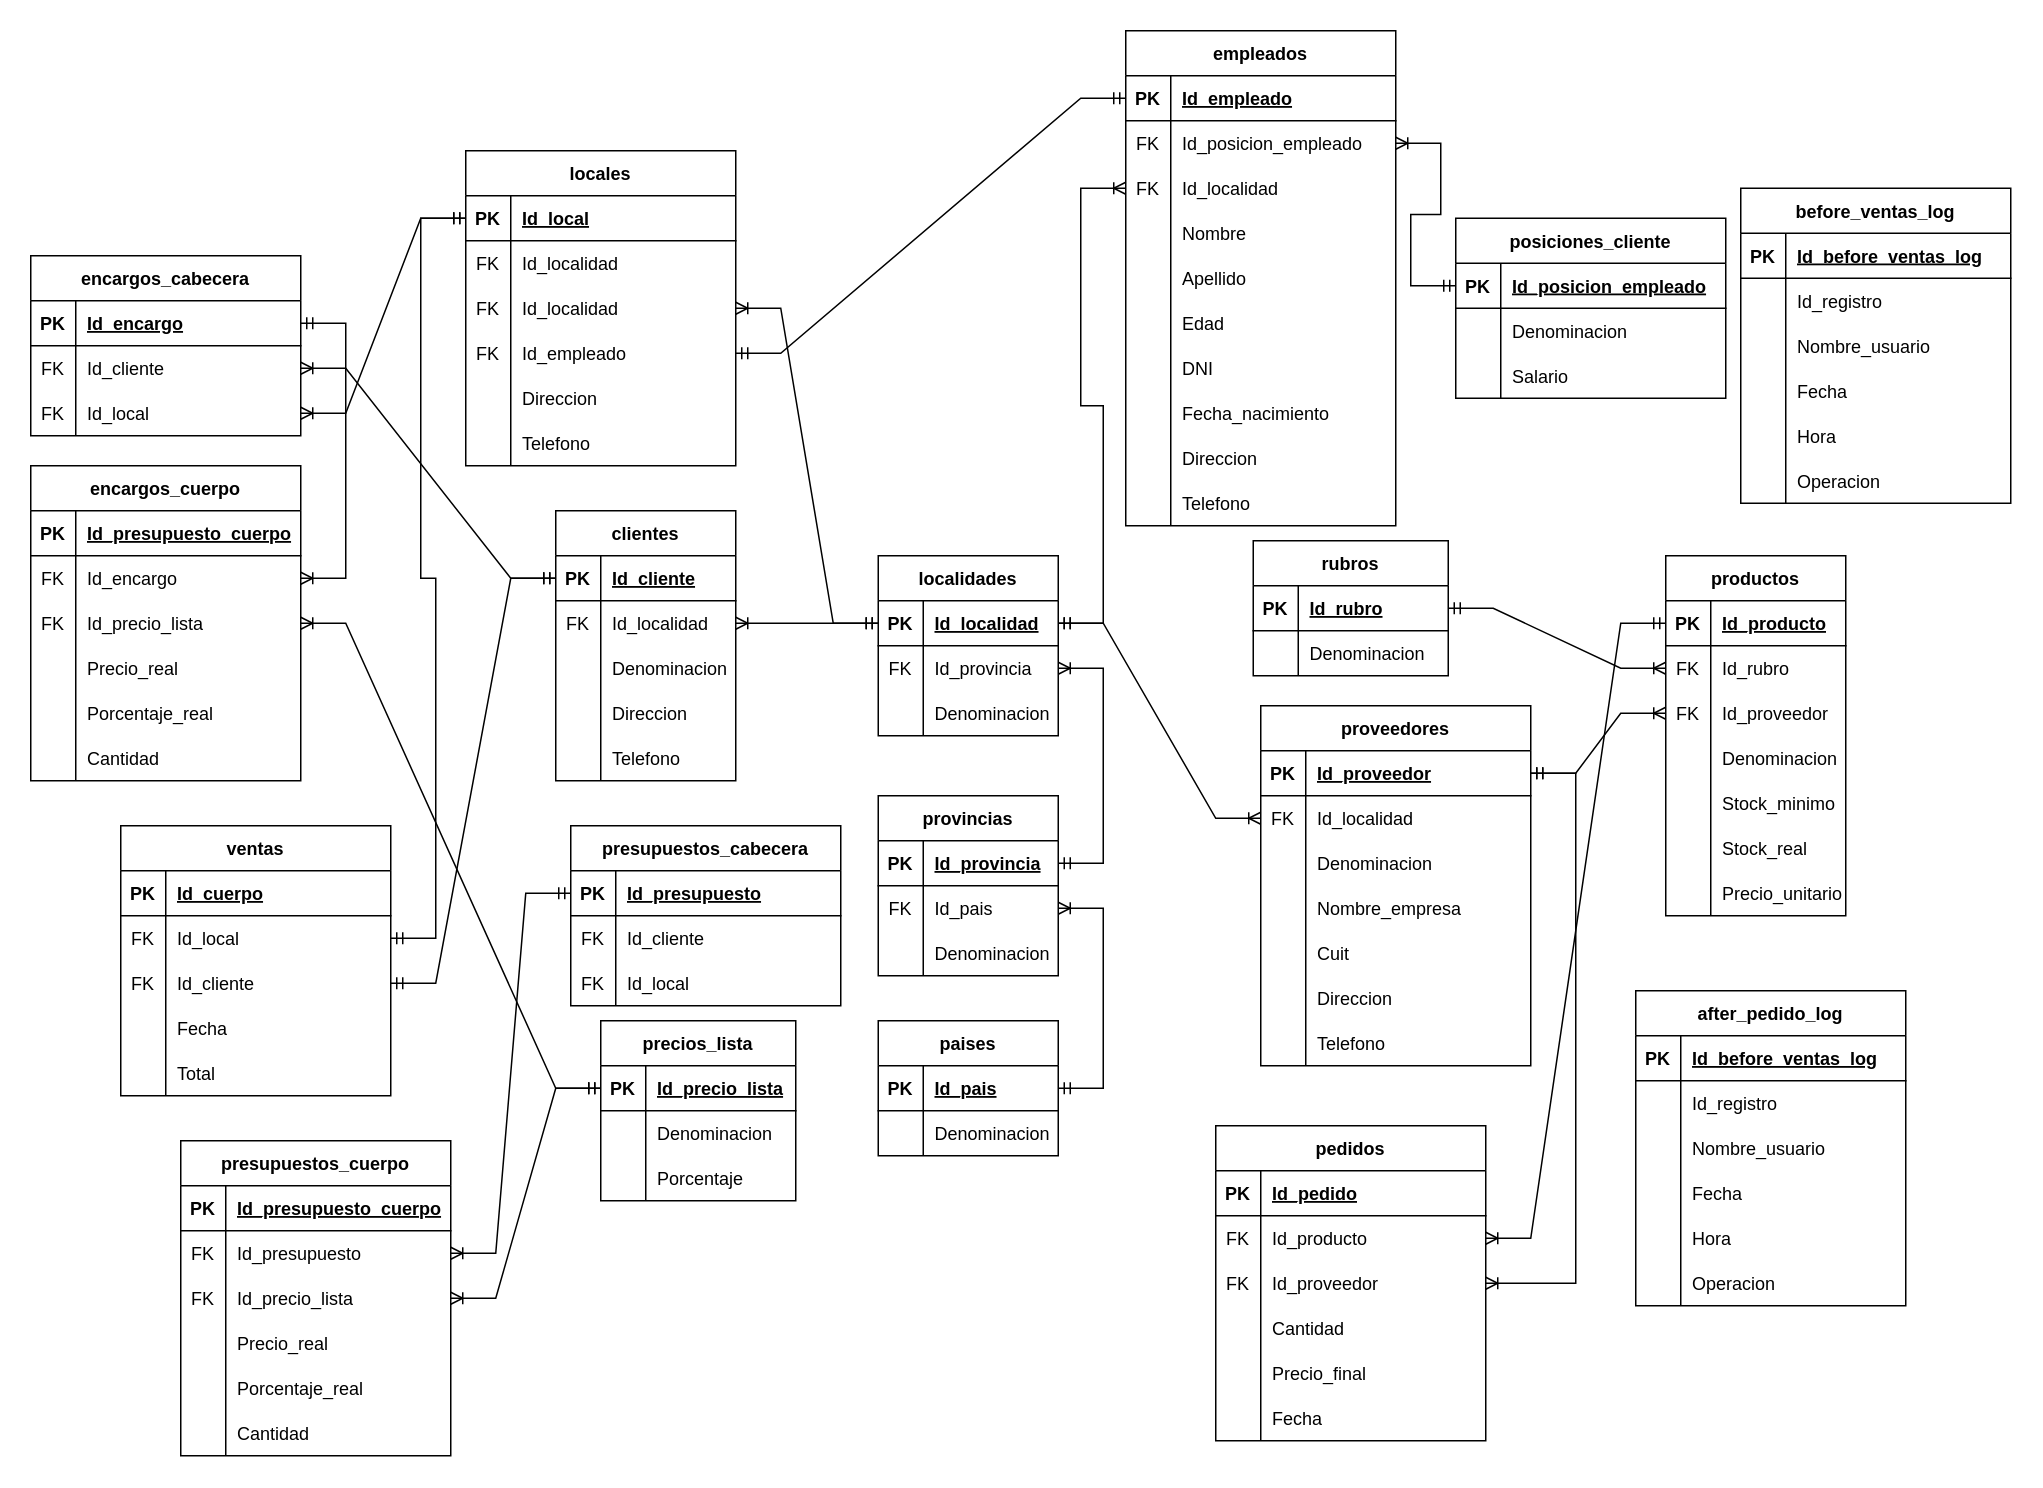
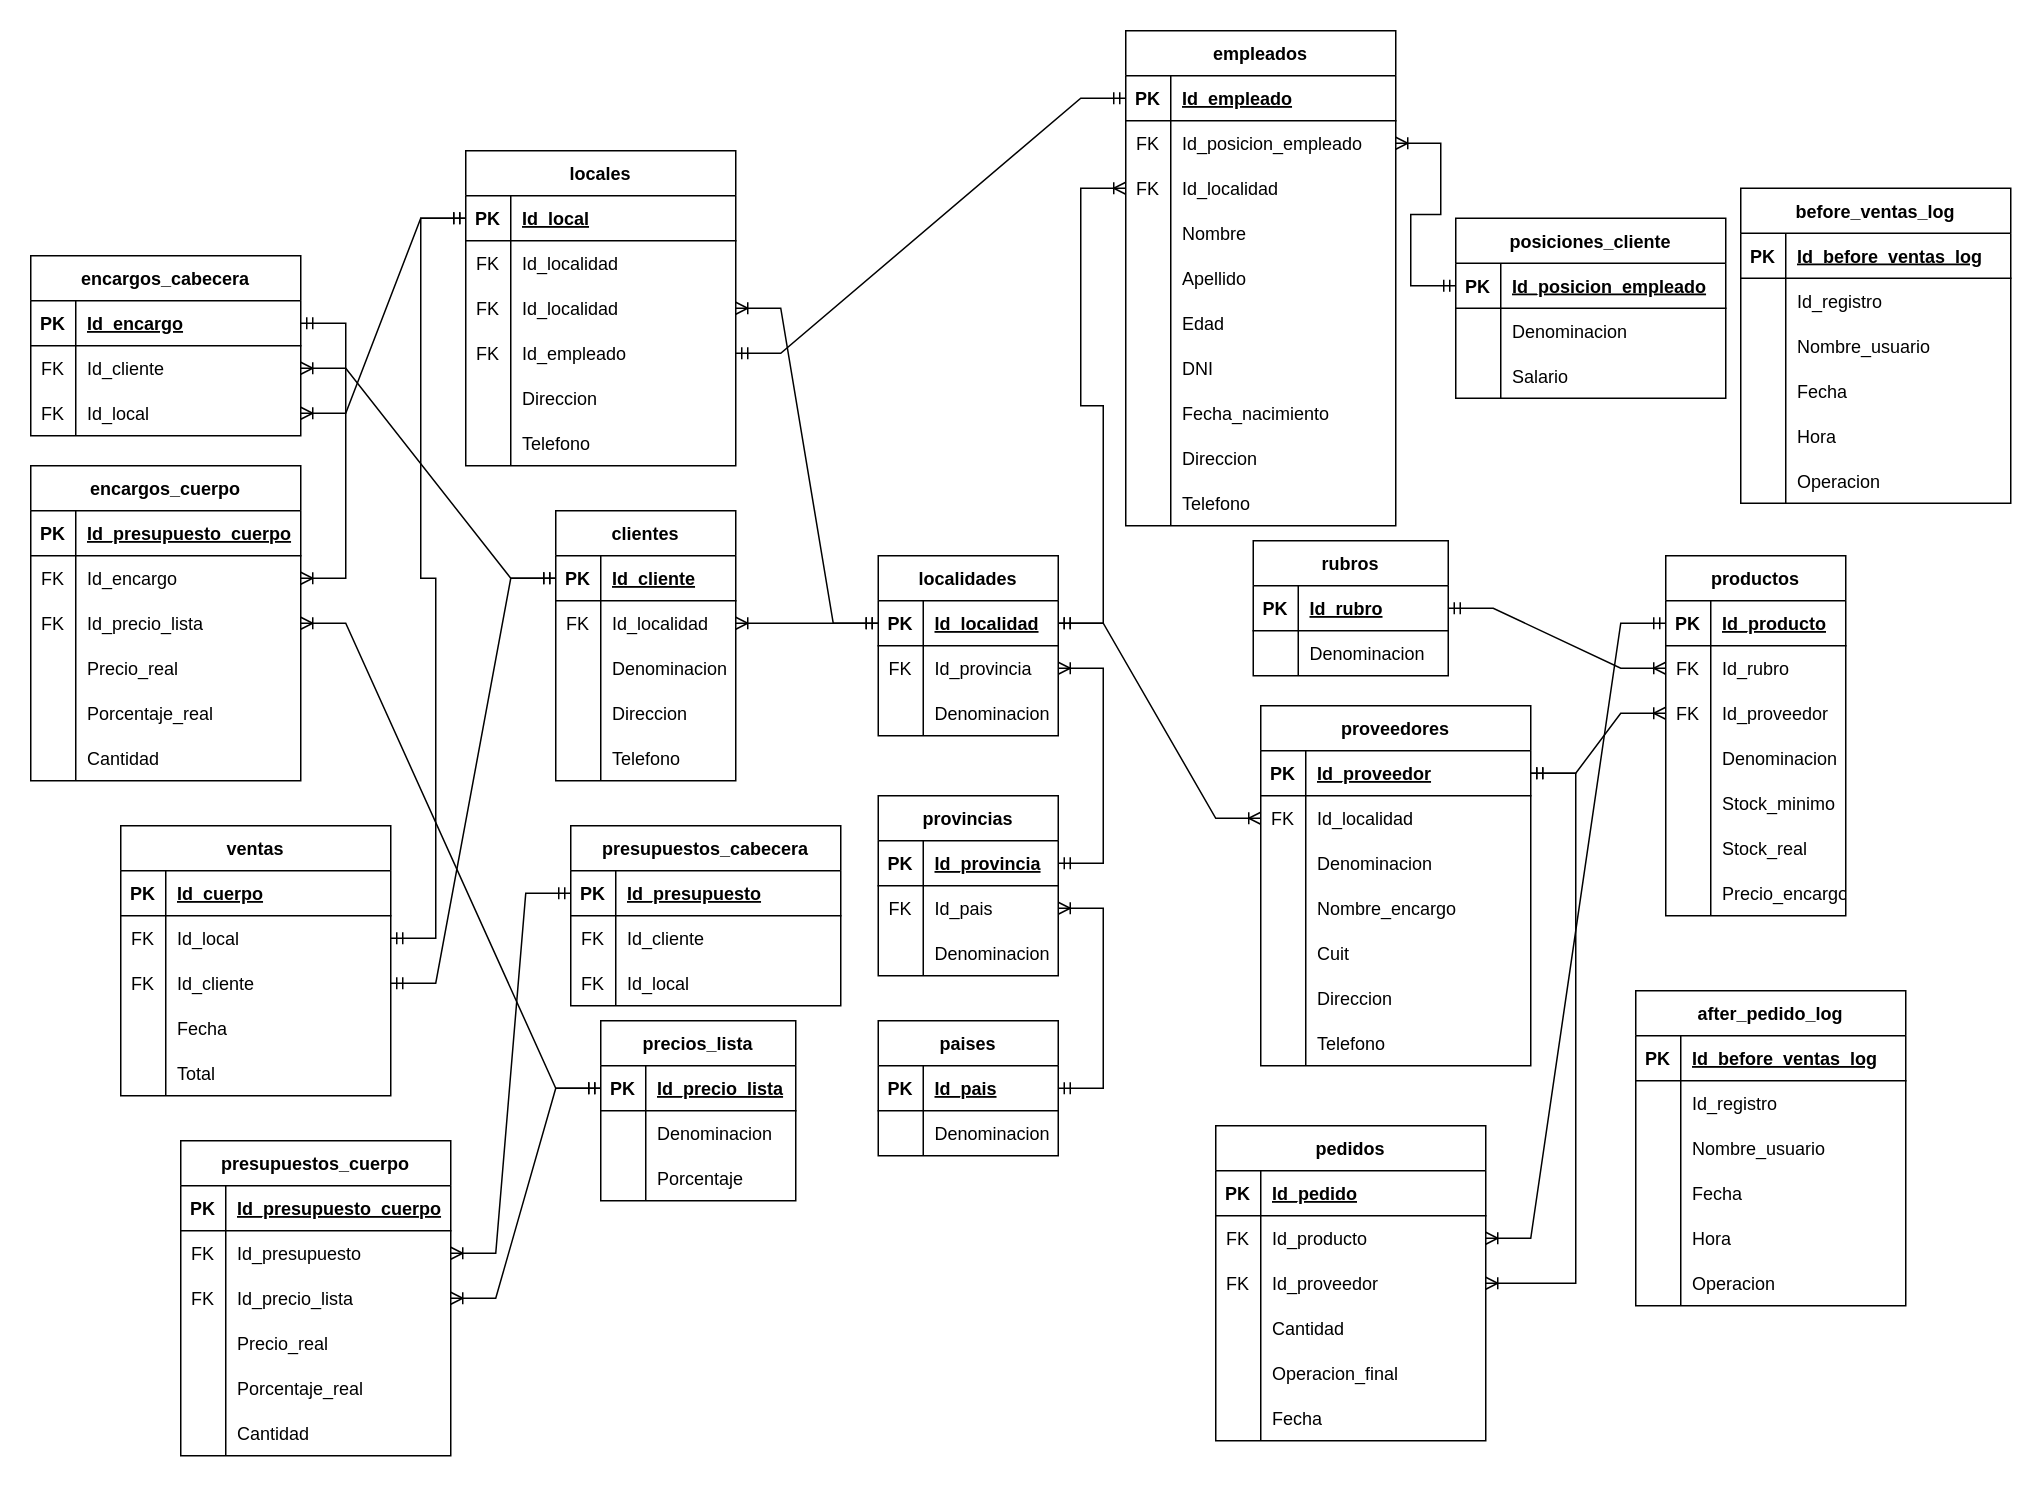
(1791, 894) -> (1795, 894)
(1388, 909) -> (1388, 909)
(1325, 1374) -> (1341, 1374)
